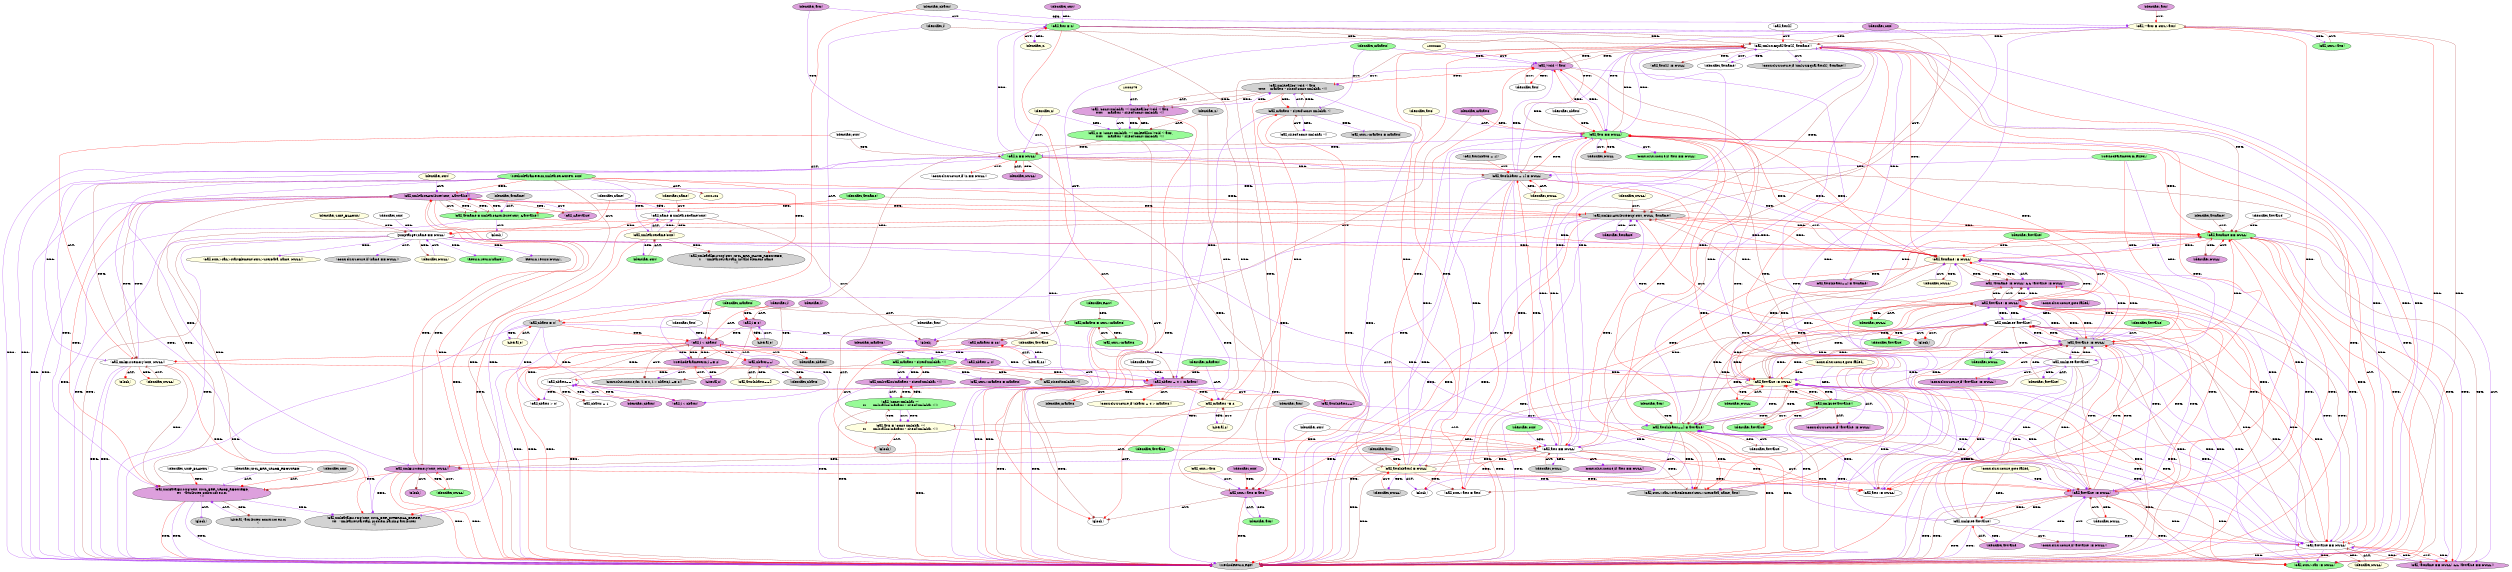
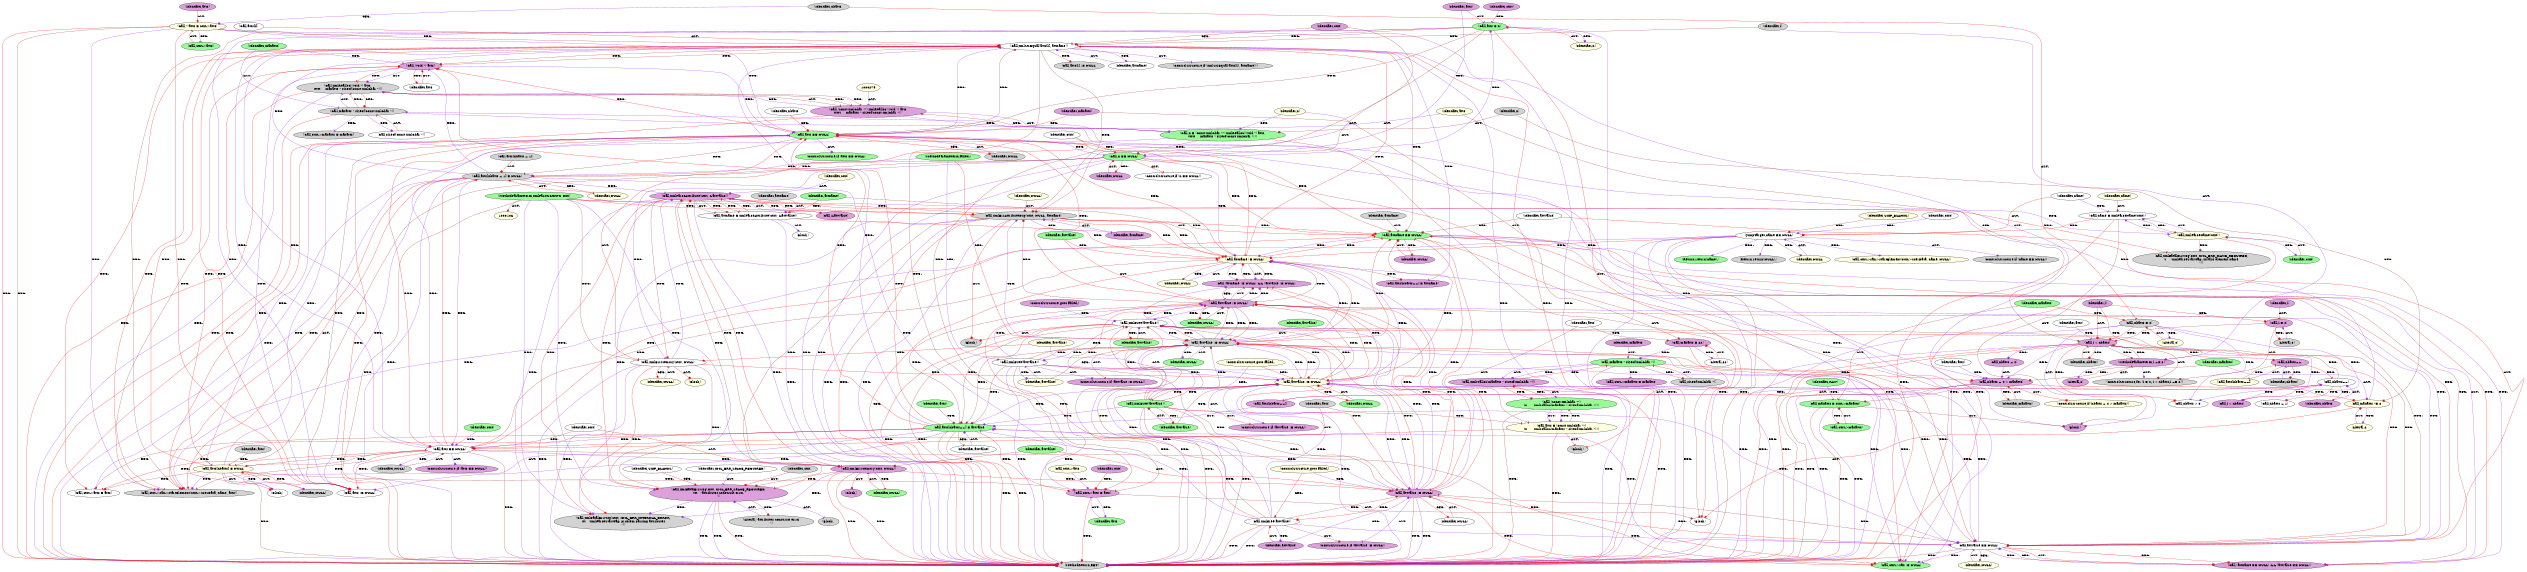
(1434, 46) -> none
(492, 186) -> none
(497, 216) -> (755, 216)
(1293, 255) -> (1433, 159)
(1115, 356) -> (1918, 396)
none -> (1673, 370)
